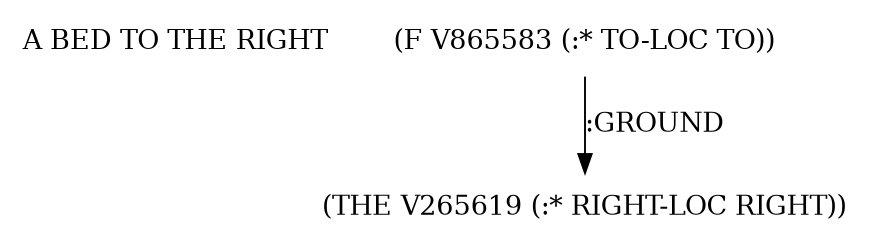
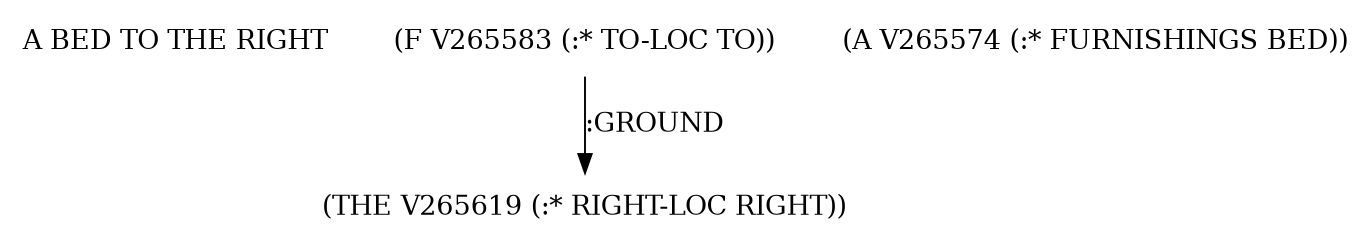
(585, 42) -> (585, 42)
none -> (1096, 42)
